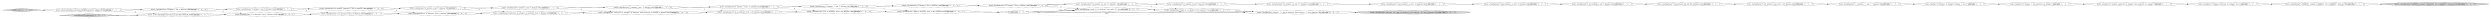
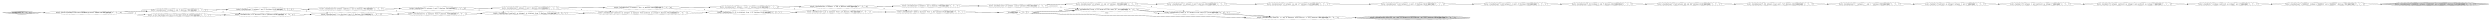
(89, 15) -> none
